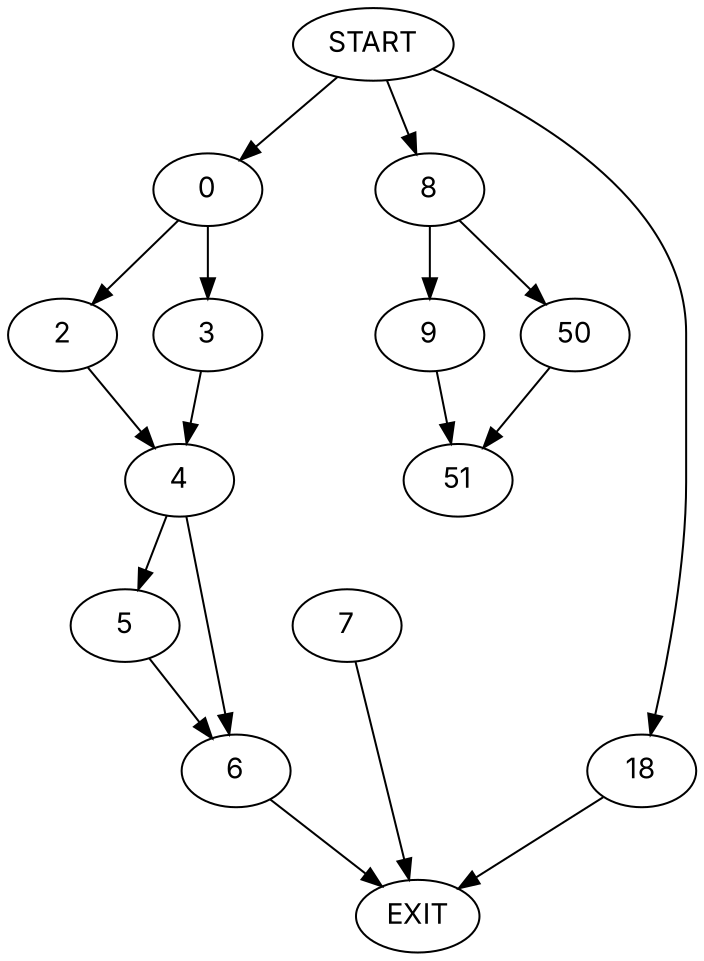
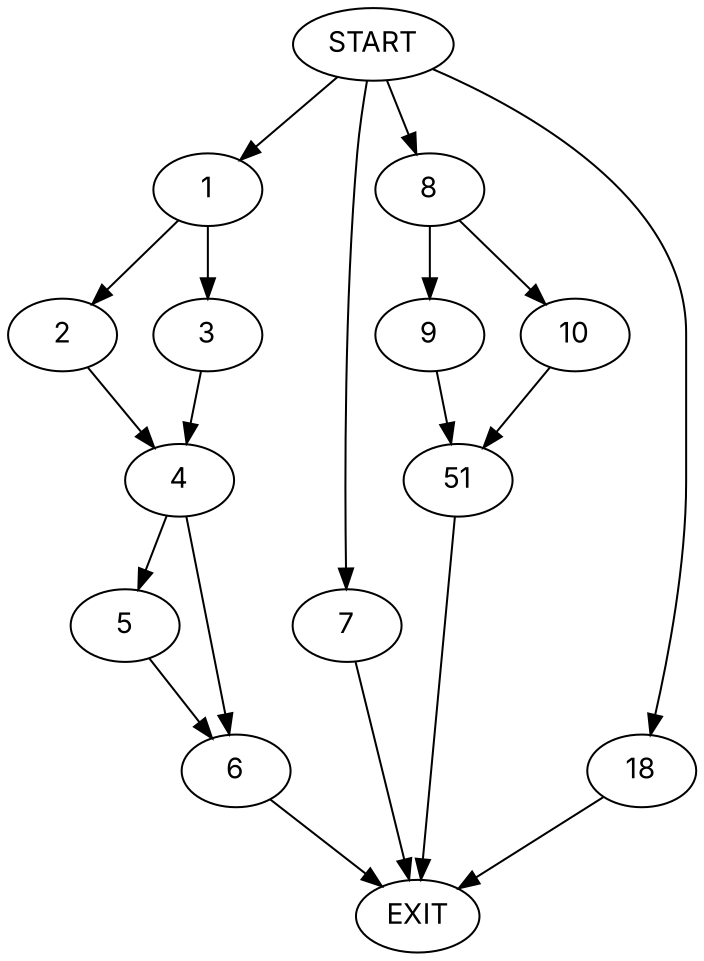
(208, 190) -> (208, 190)
none -> (348, 324)
(575, 335) -> (575, 335)
none -> (439, 688)
